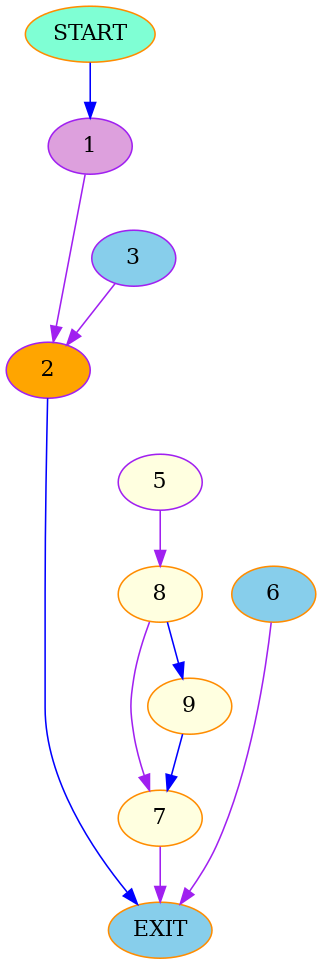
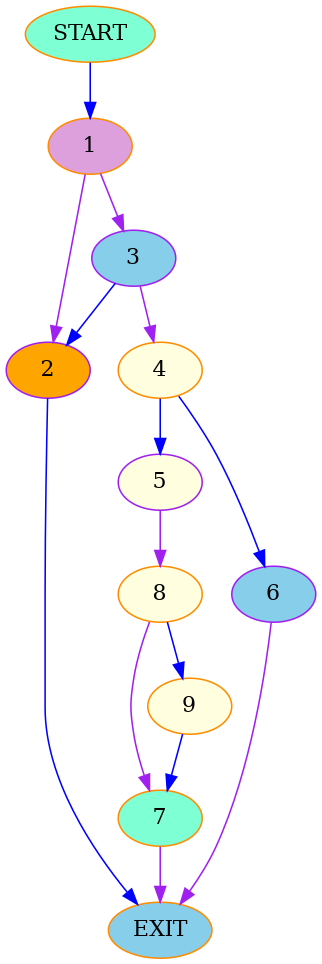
(90, 146) -> (90, 146)
none -> (109, 195)
(96, 308) -> (96, 308)
none -> (160, 370)
(274, 594) -> (274, 594)
(160, 818) -> (160, 818)
